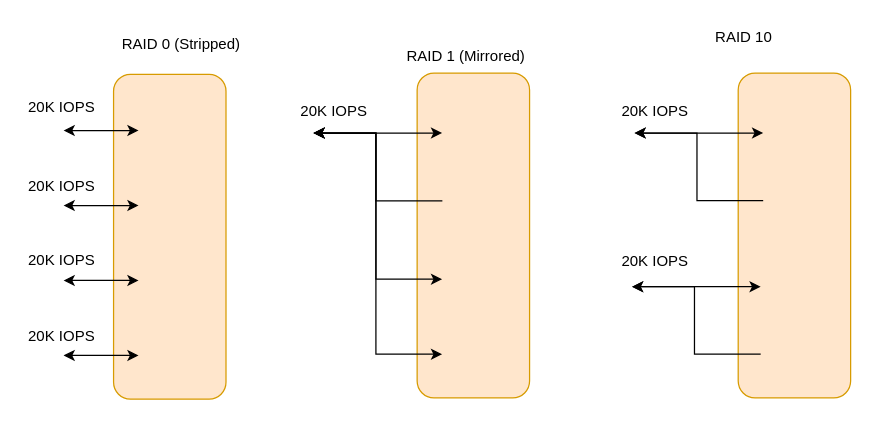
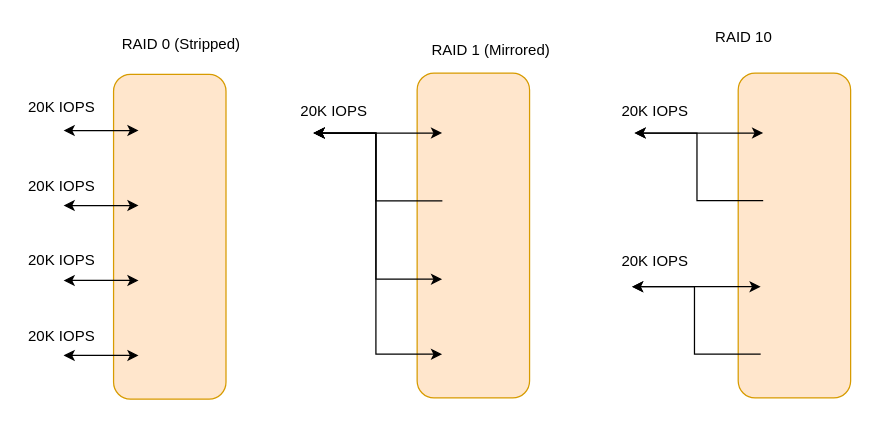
(473, 57) -> (498, 51)
